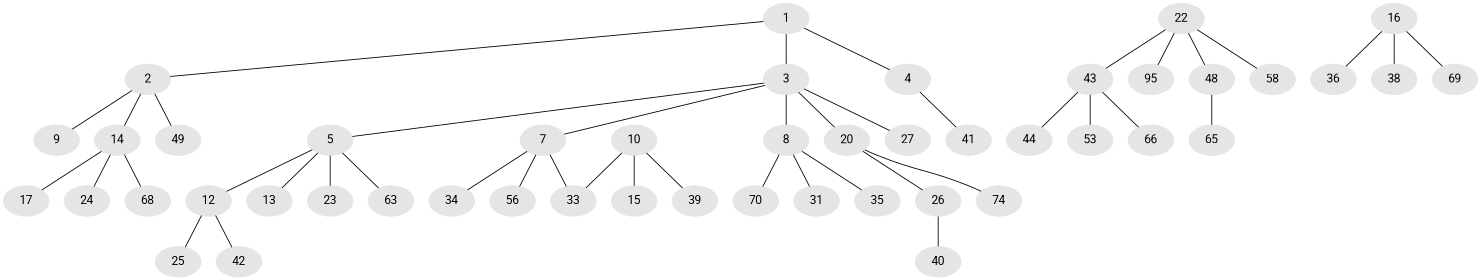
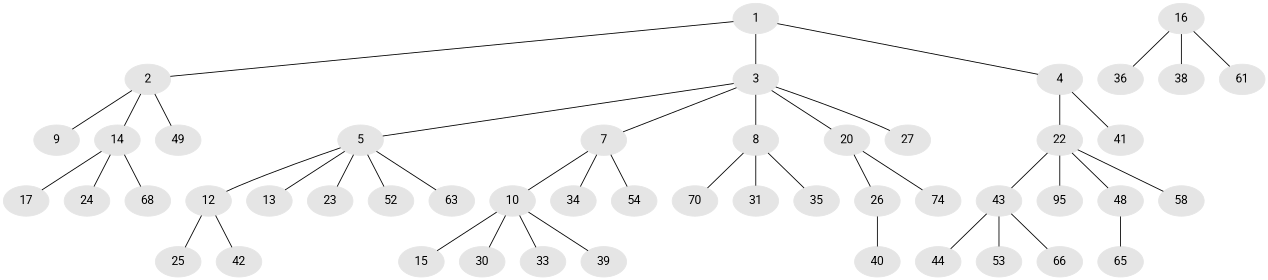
(1455, 79) -> (1242, 79)
none -> (1060, 110)
(558, 171) -> (558, 171)
none -> (391, 201)
(513, 201) -> (634, 201)
none -> (482, 262)
